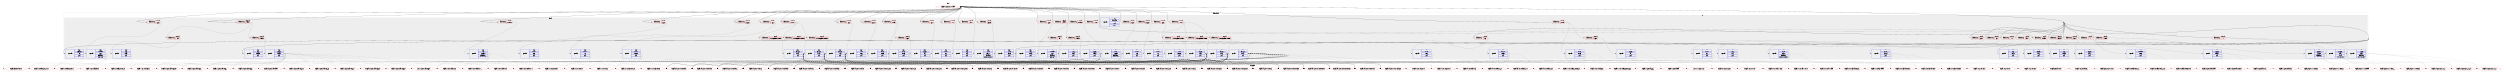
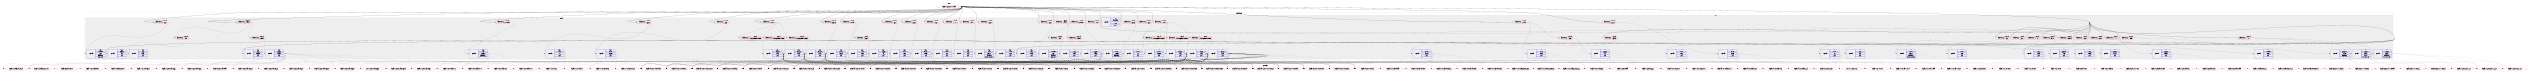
none -> (1571, 69)
